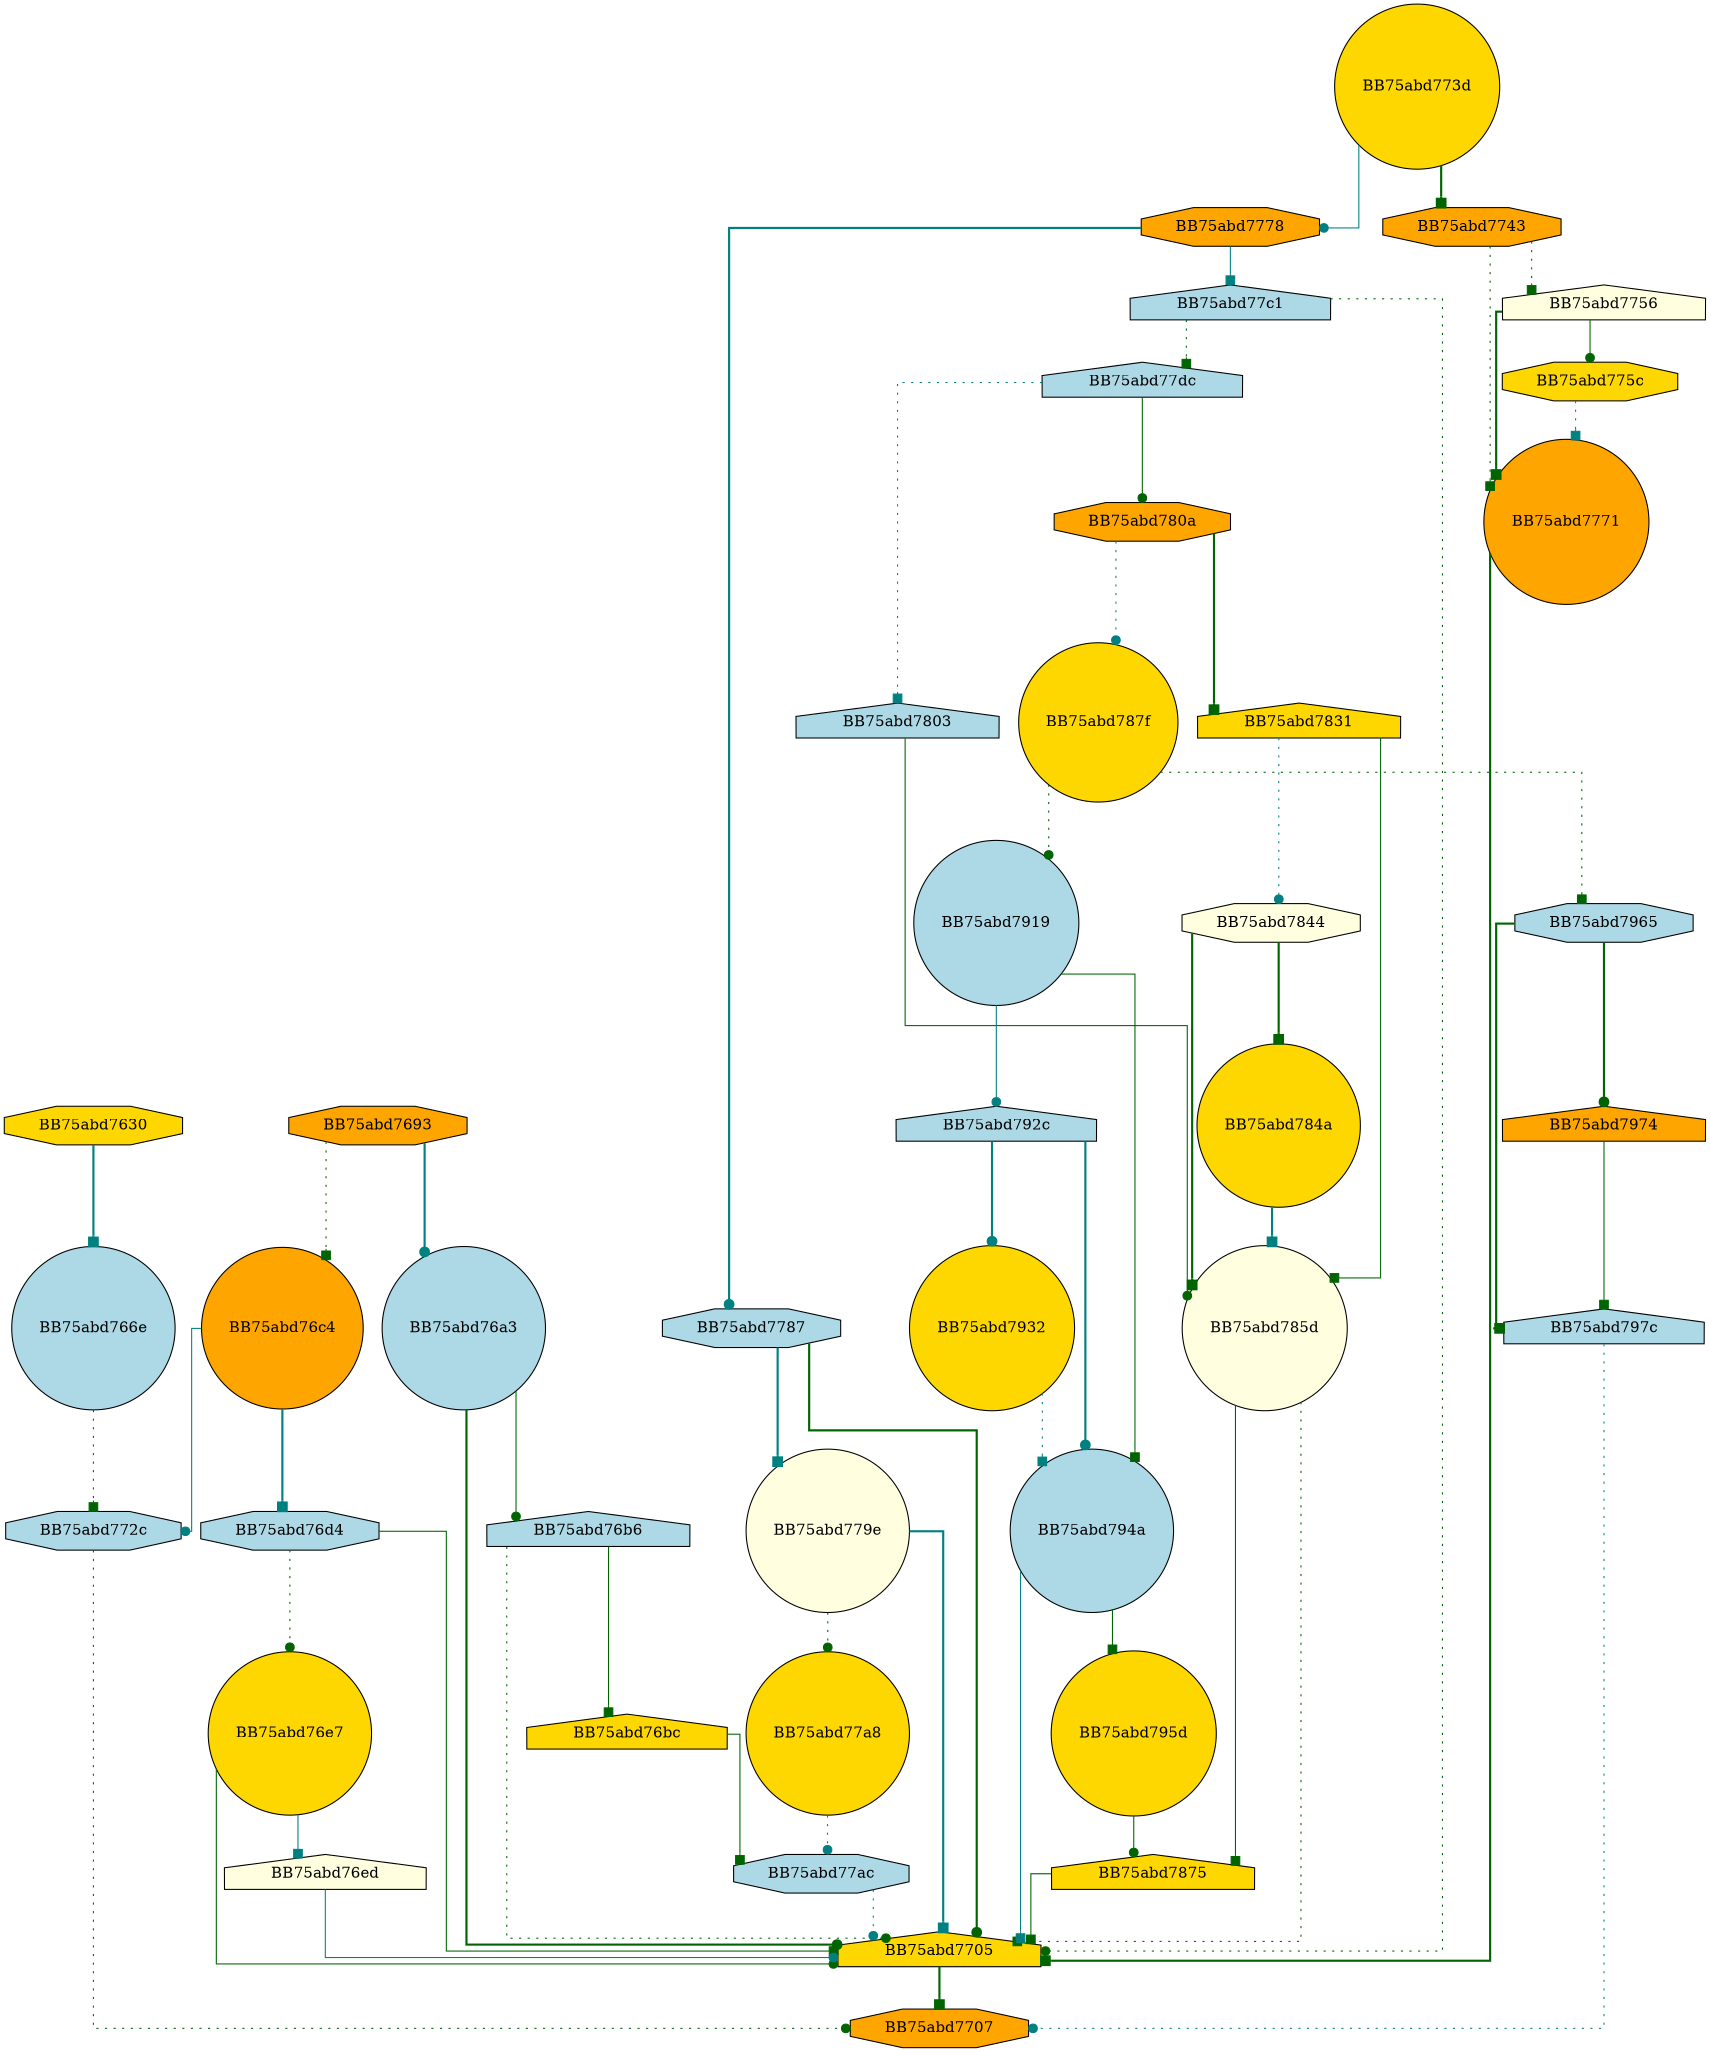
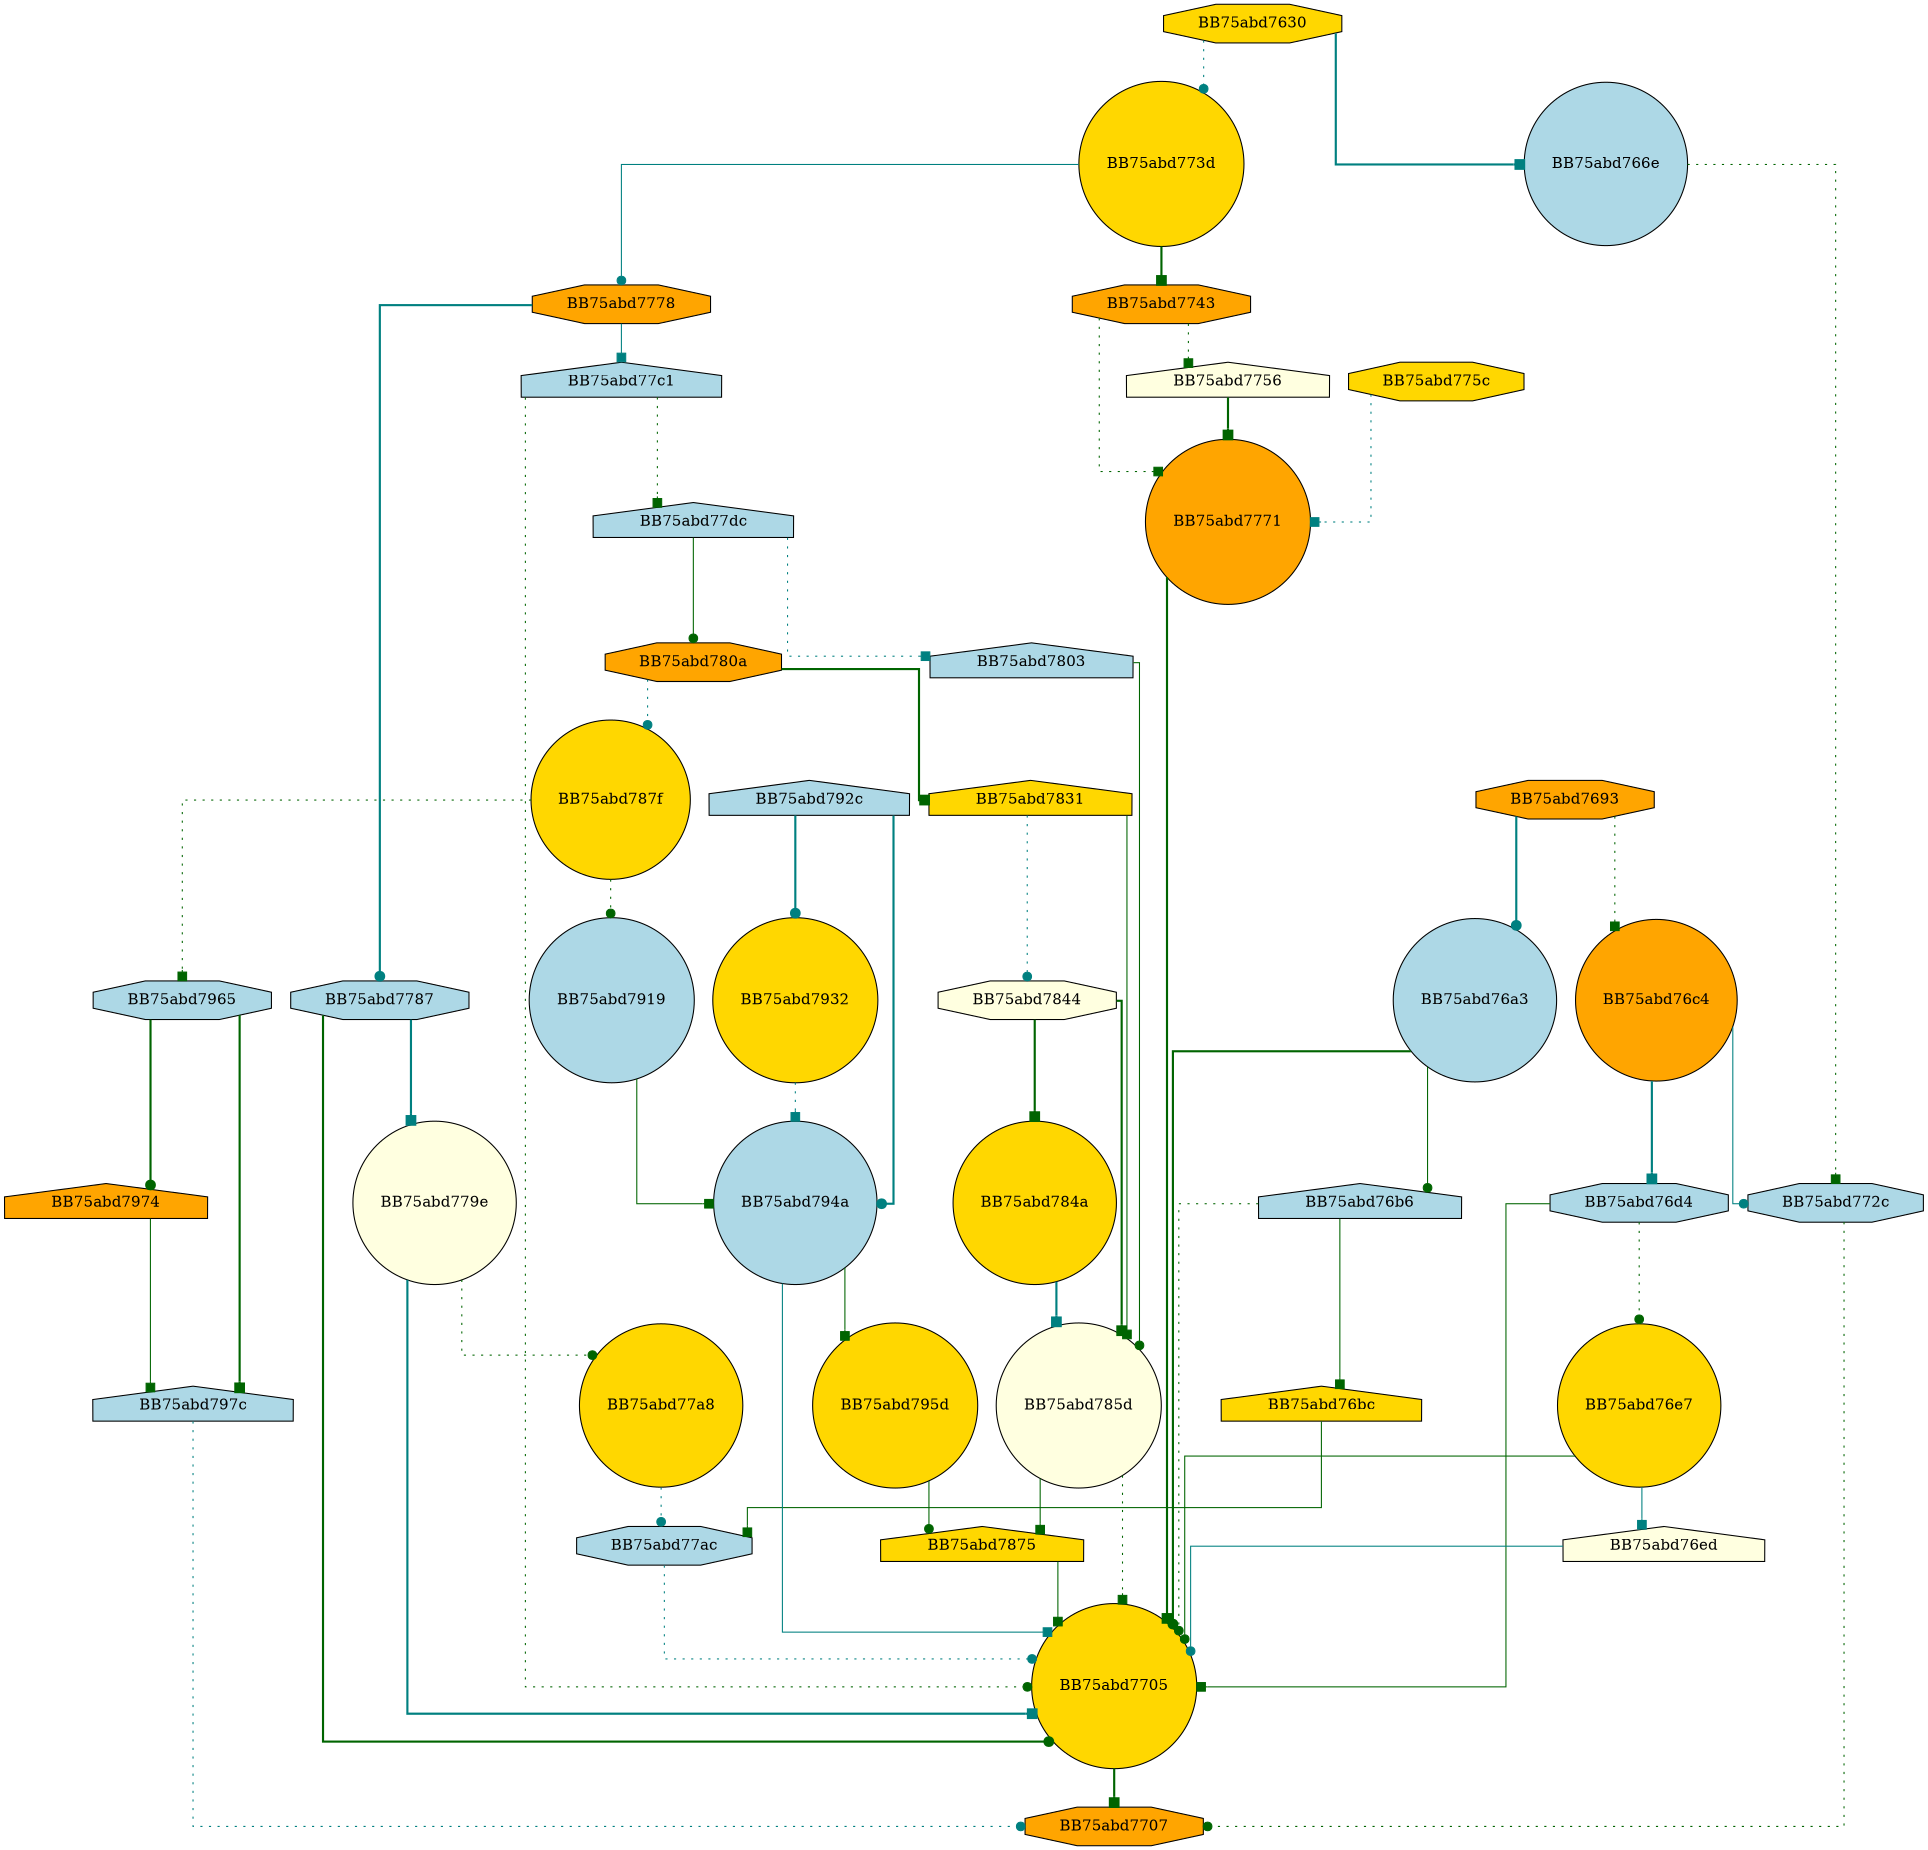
none -> (1204, 63)
(1590, 337) -> none
(996, 1051) -> none
(939, 1951) -> (1114, 1686)
